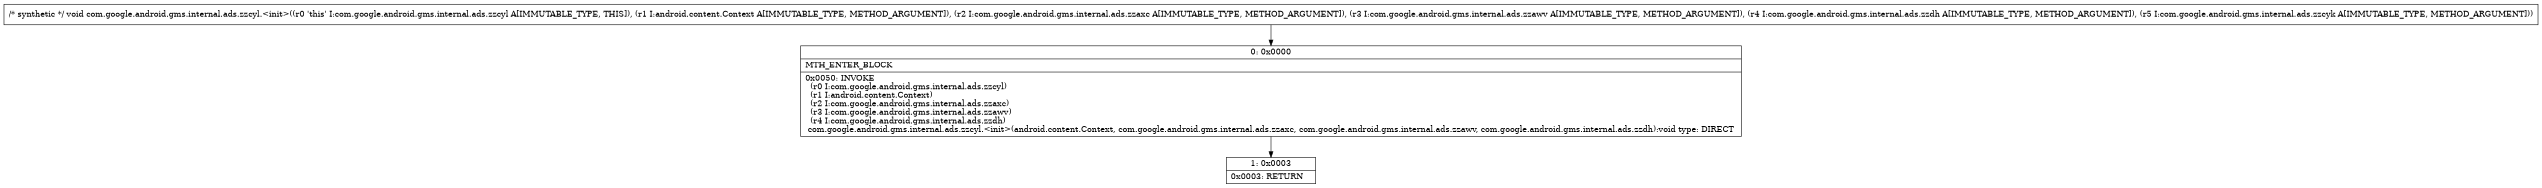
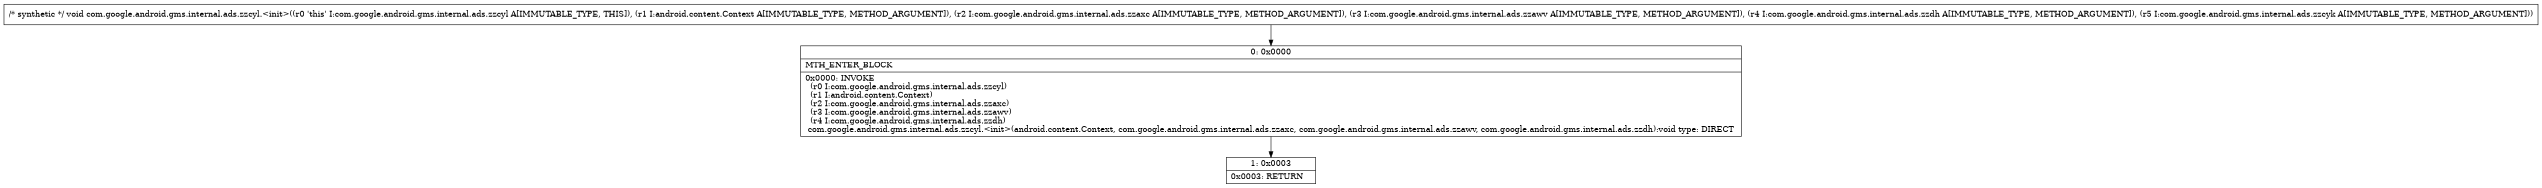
(842, 78) -> (842, 78)
